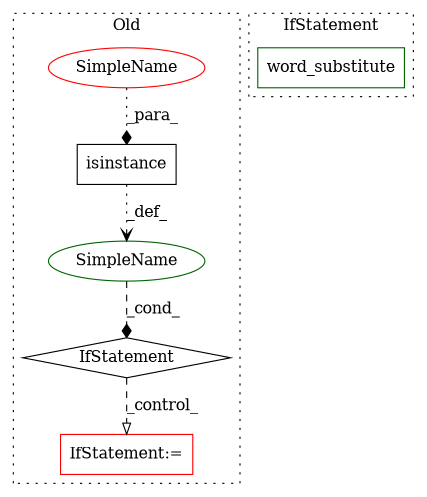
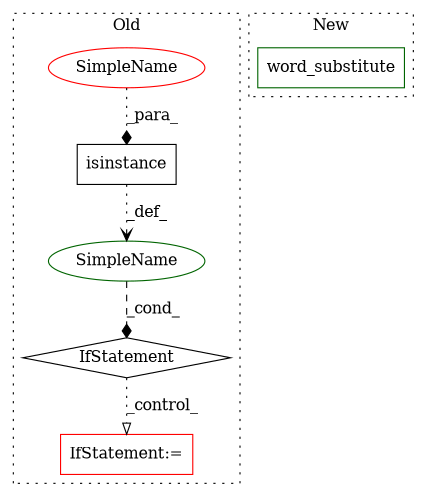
(331, 26) -> (331, 26)
(127, 401) -> (127, 401)
